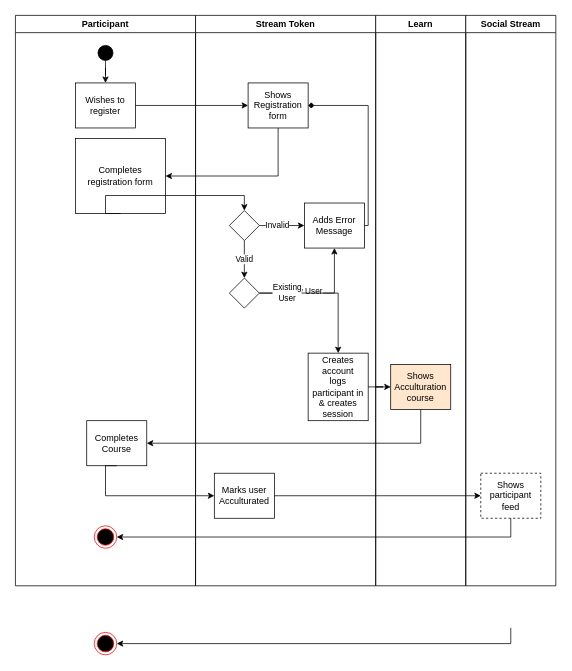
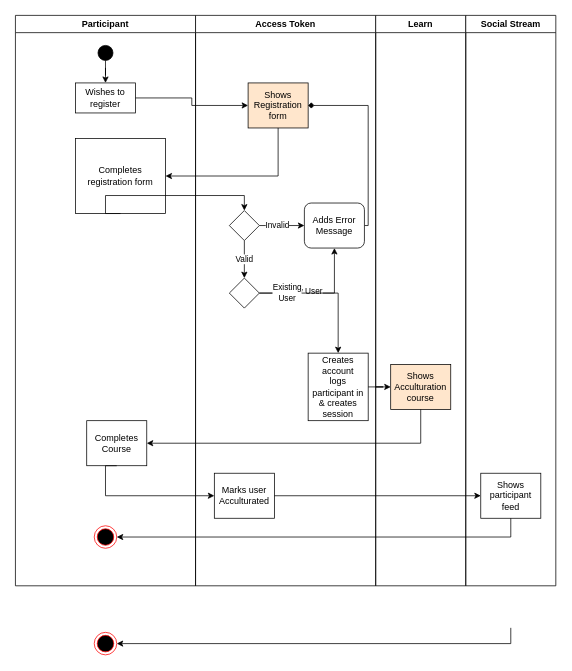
(285, 24) -> (285, 24)
(105, 105) -> (105, 98)
(278, 105) -> (278, 105)
(334, 225) -> (334, 225)
(510, 495) -> (510, 495)
